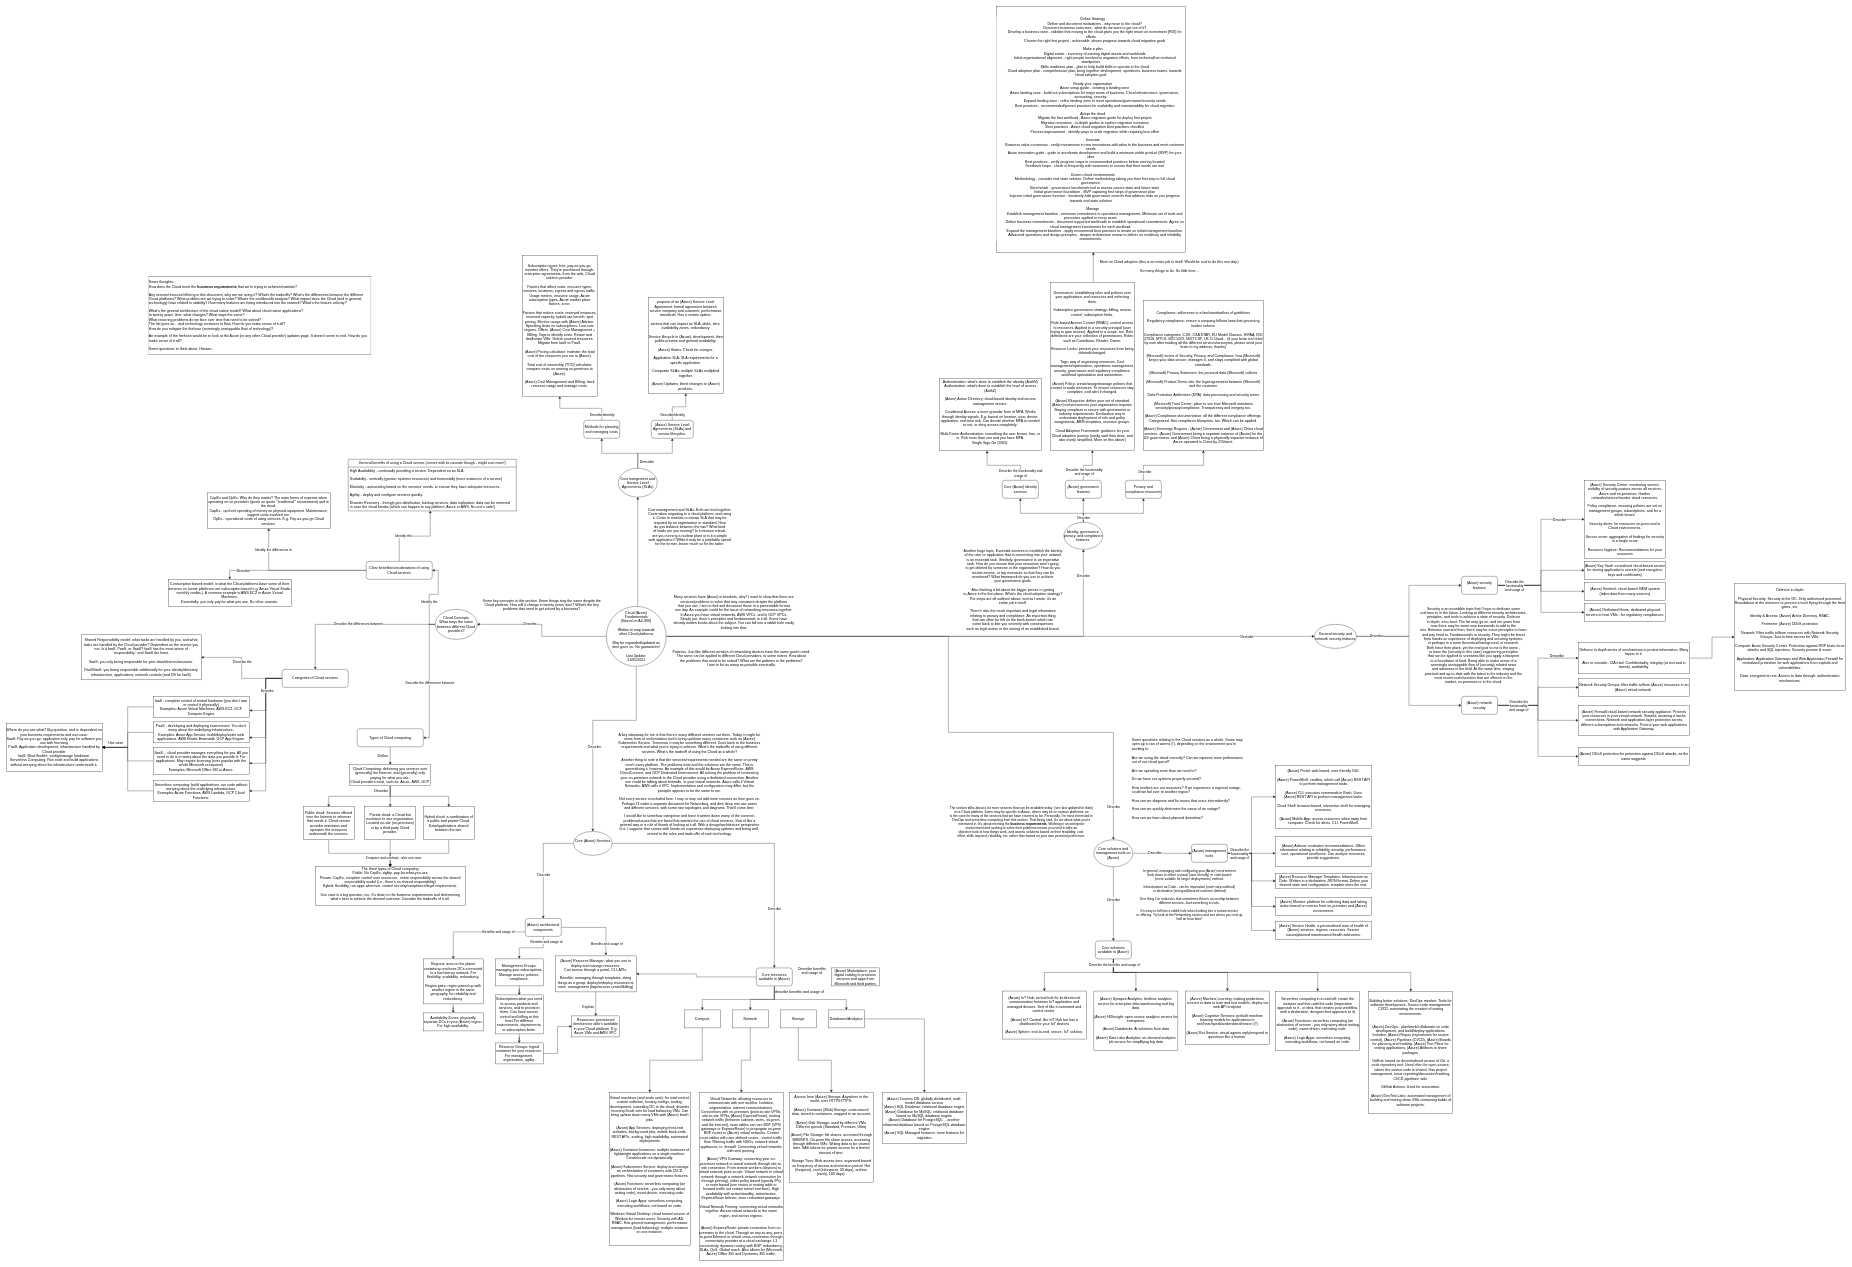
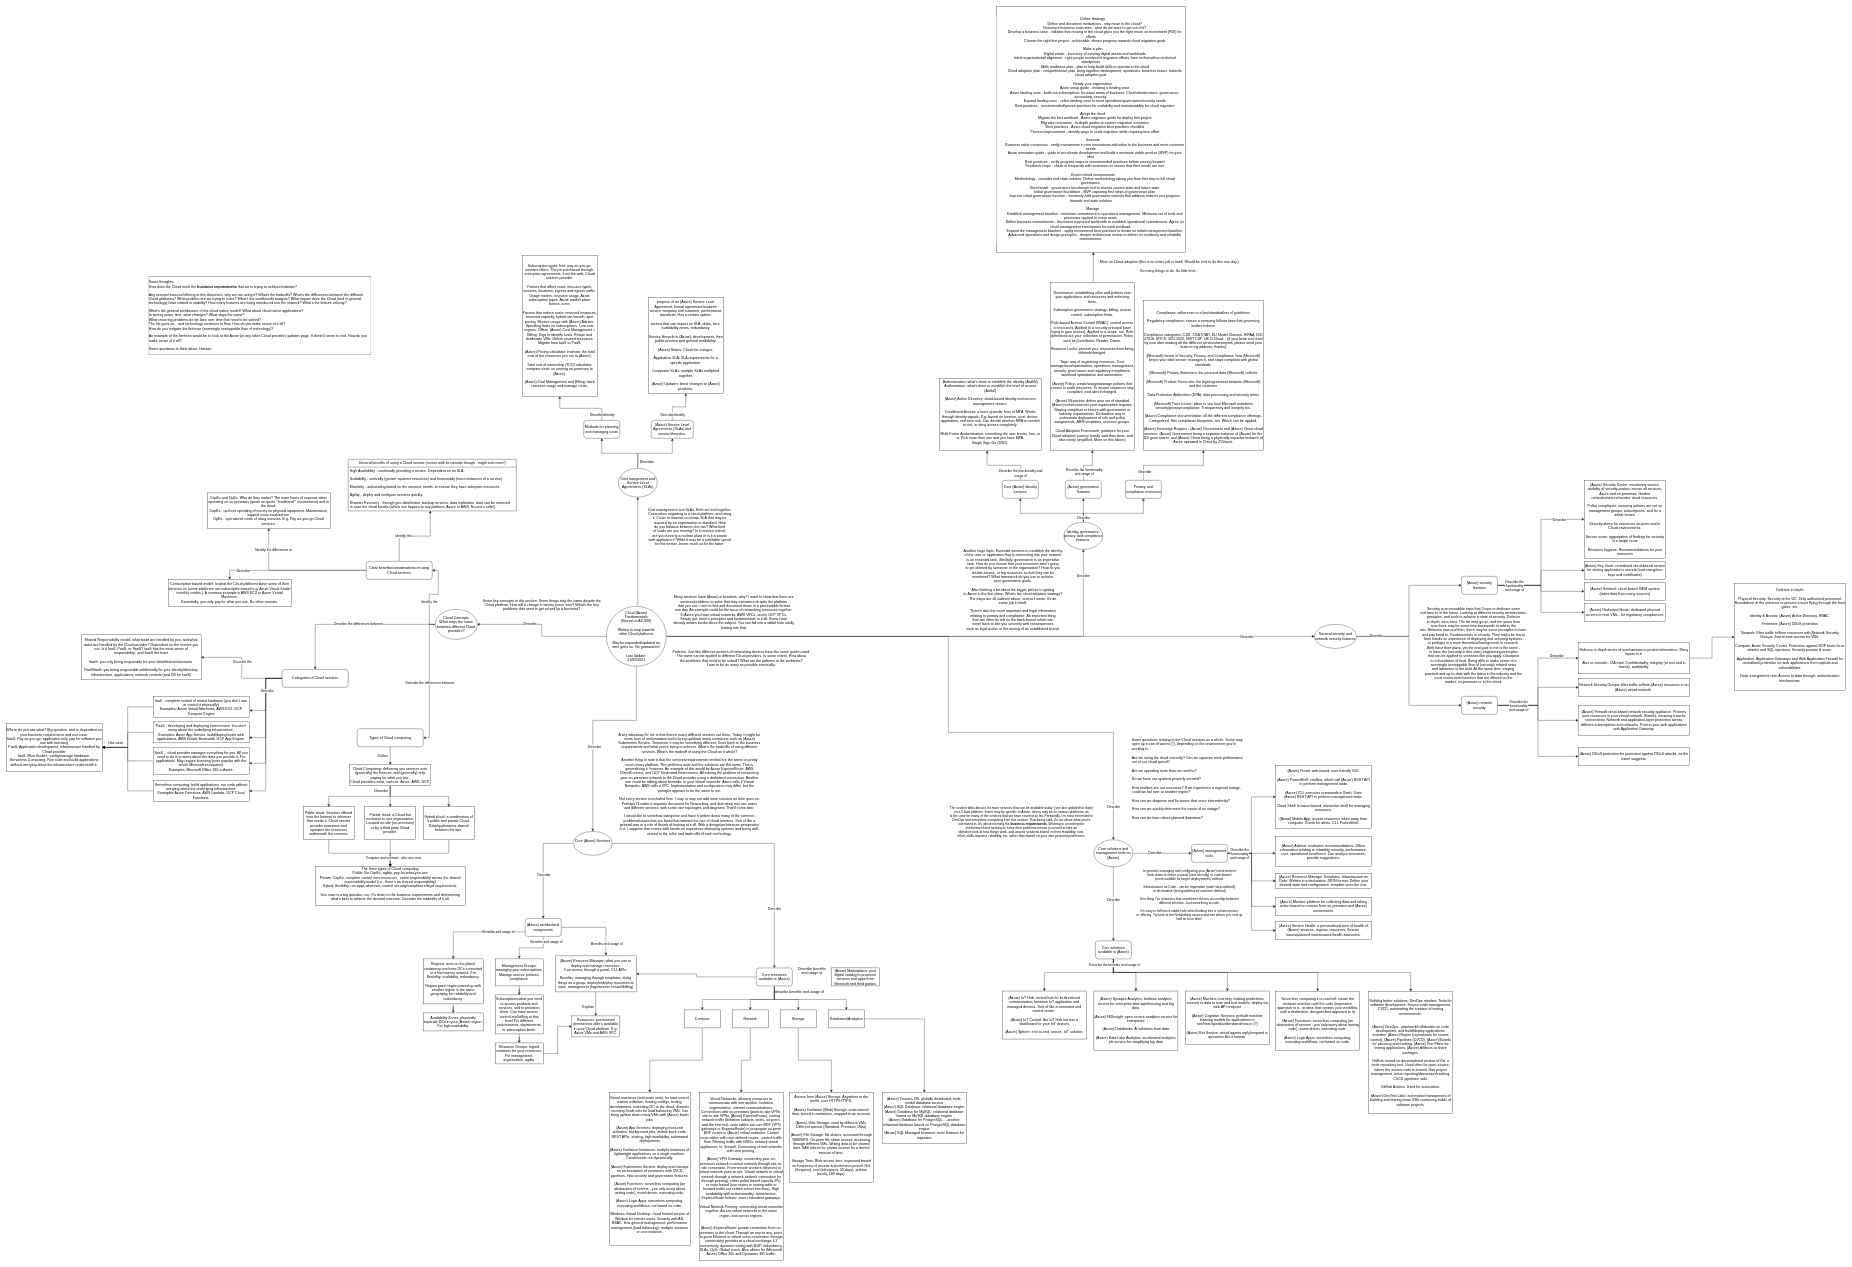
none -> (798, 1006)
